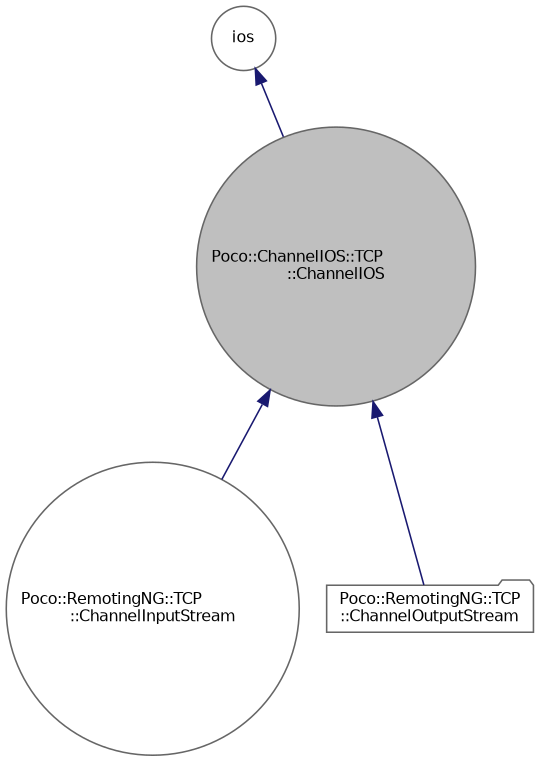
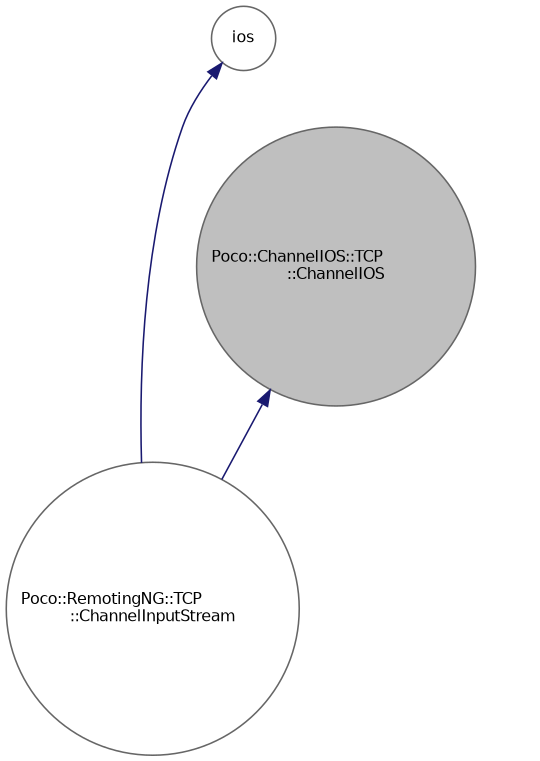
(272, 110) -> (151, 264)
(430, 609) -> none
